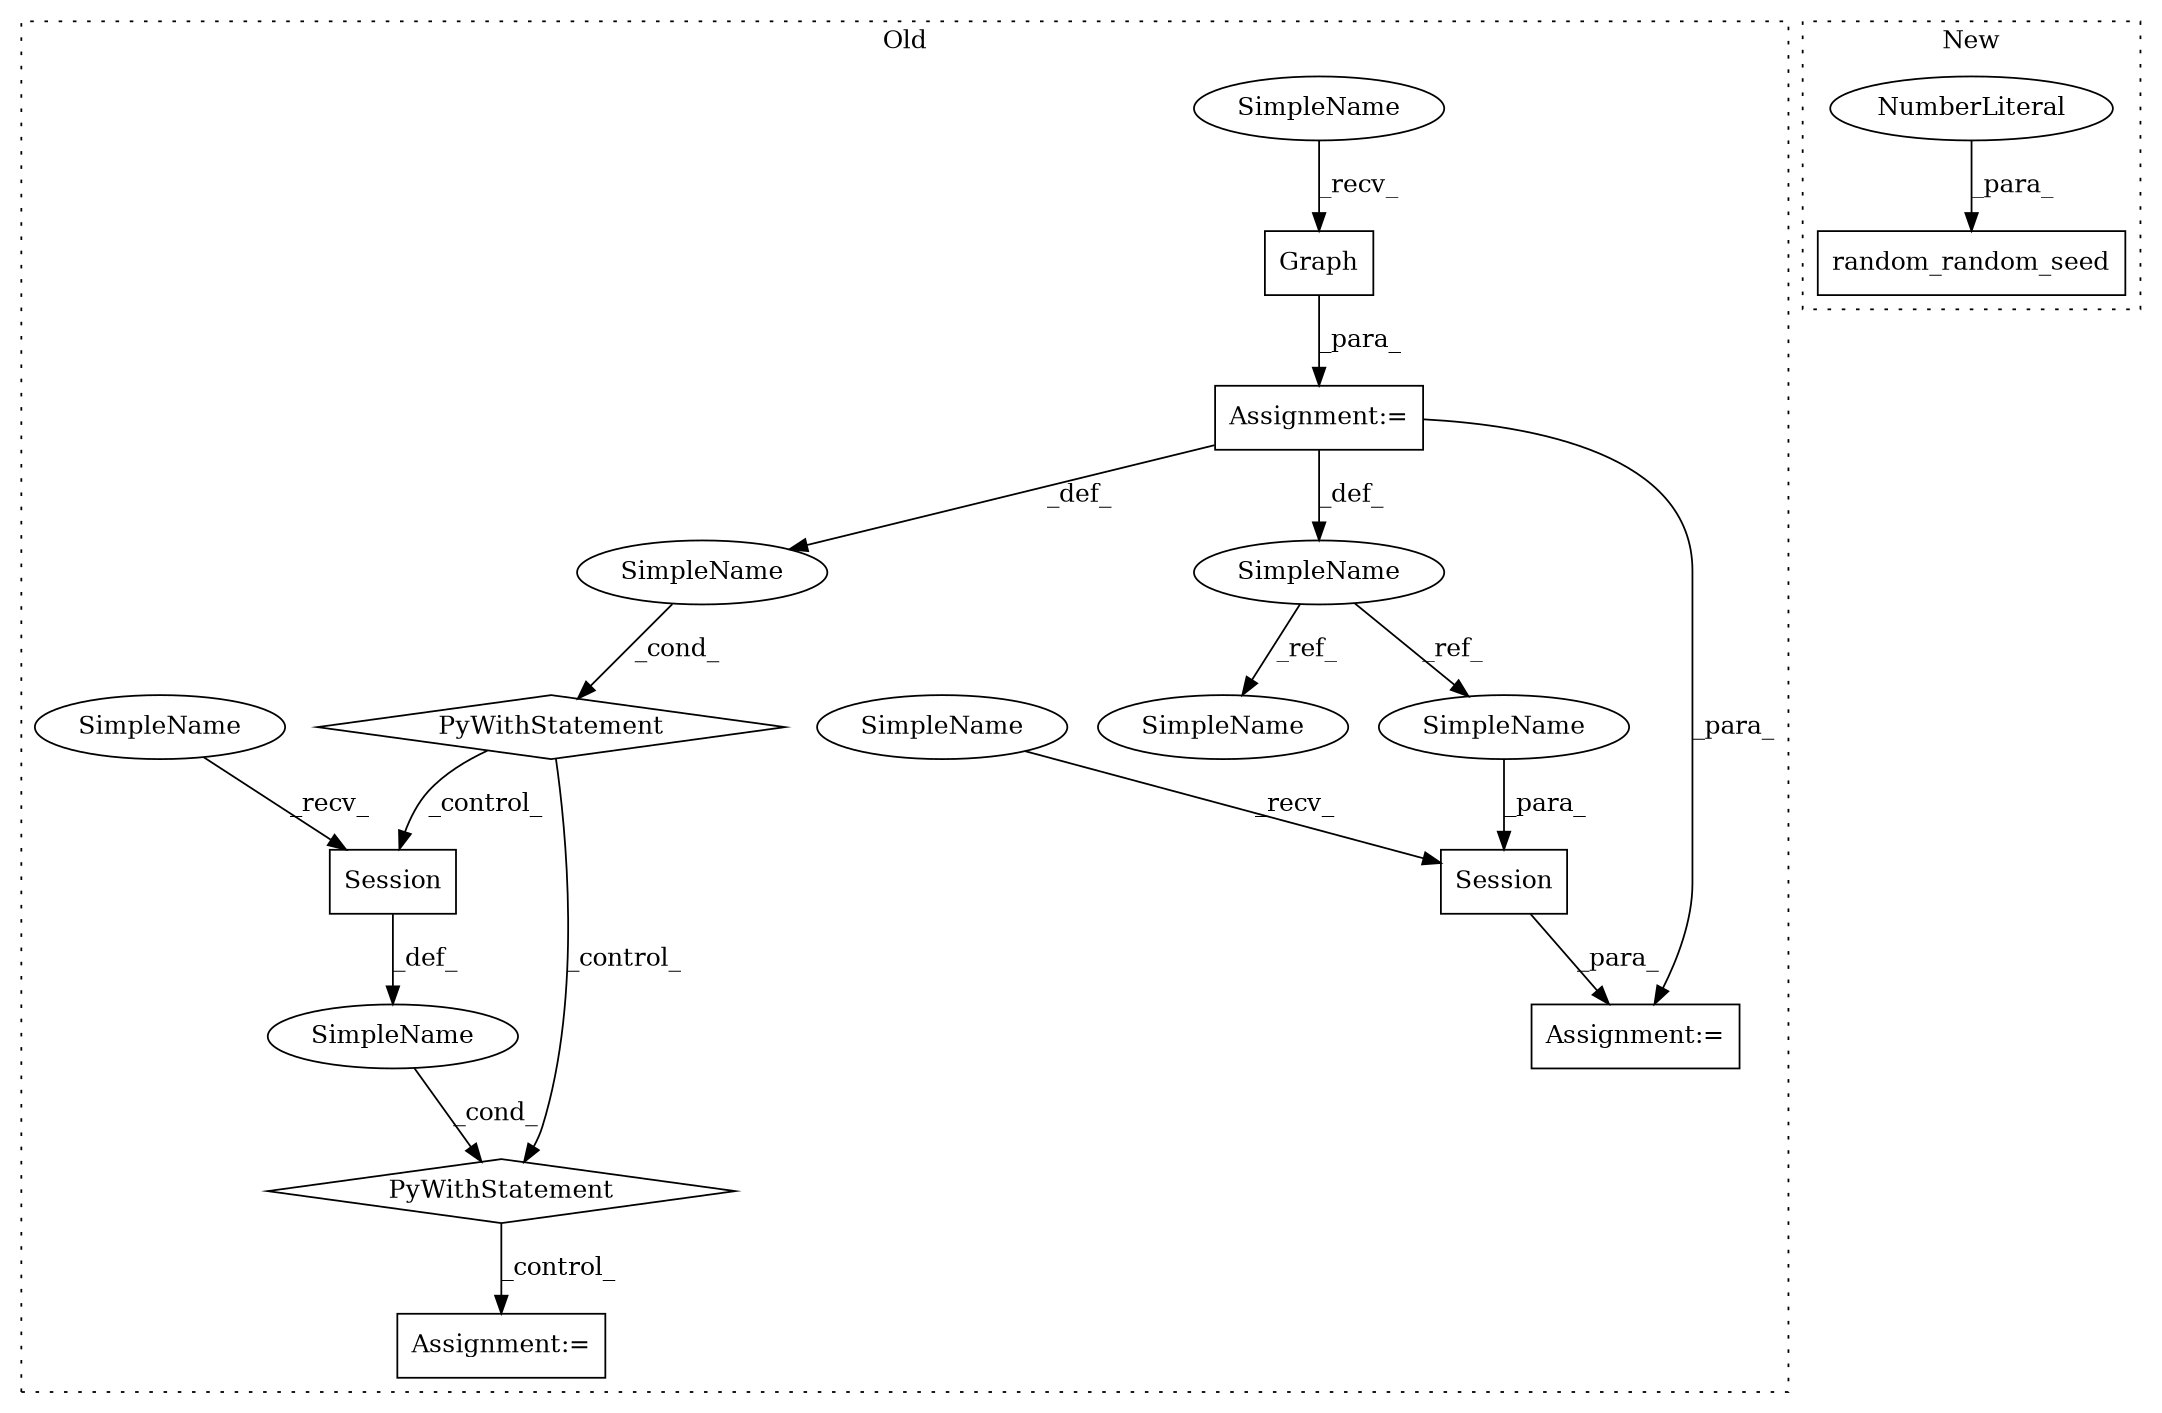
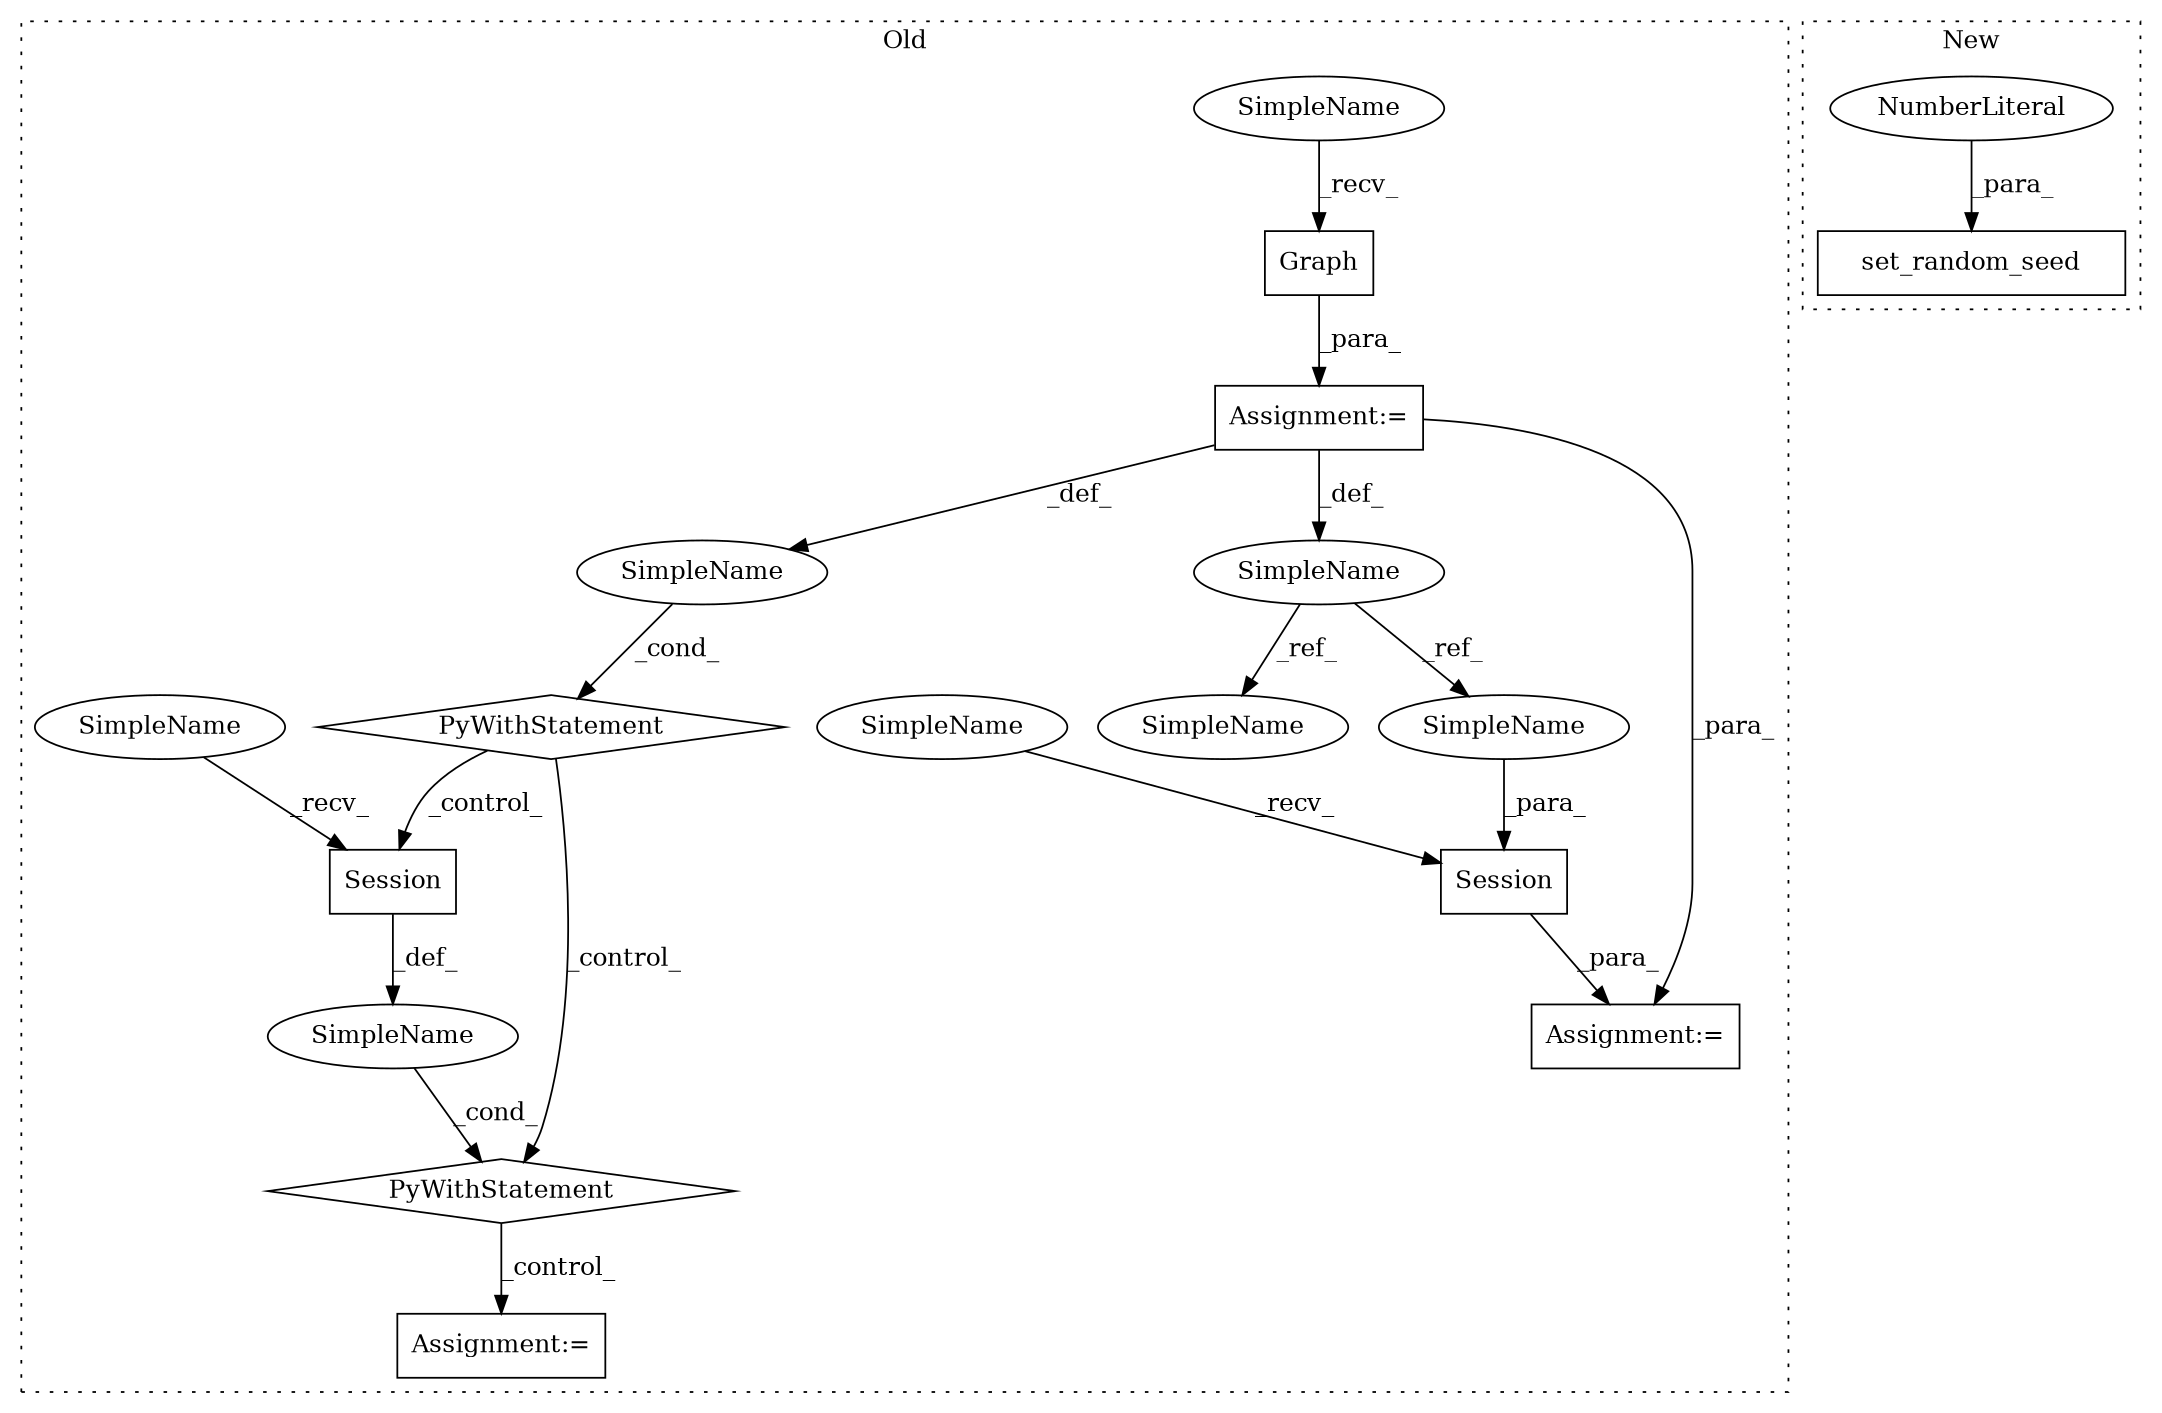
(1972, 263) -> (1972, 263)
